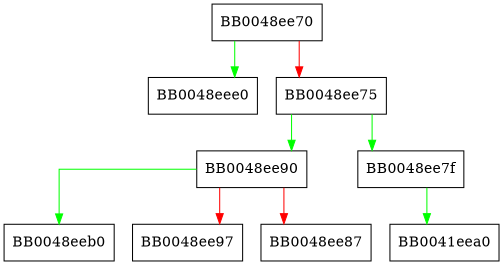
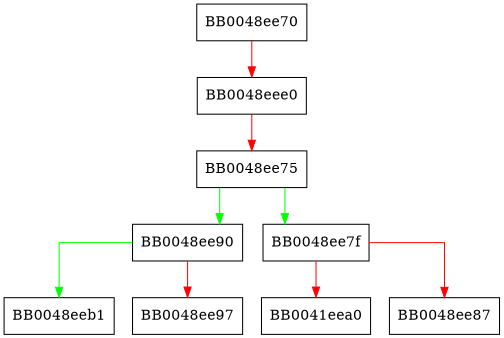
(235, 54) -> (252, 54)
(299, 54) -> (252, 127)
(284, 201) -> (429, 243)
(427, 201) -> (316, 274)
(59, 243) -> (59, 316)
